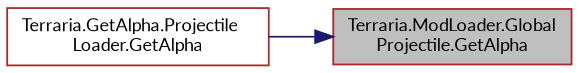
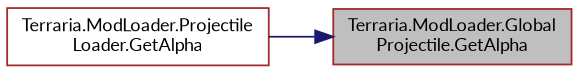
(138, 37) -> (138, 37)
